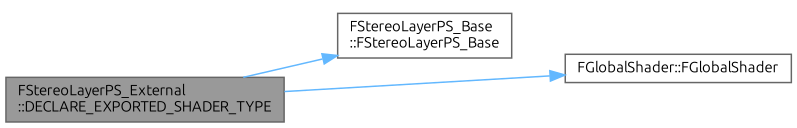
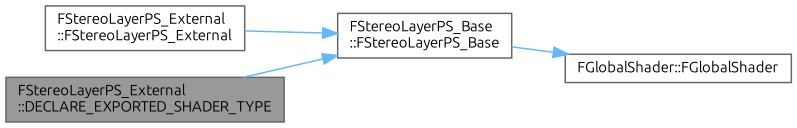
none -> (145, 28)
(417, 84) -> (532, 50)
